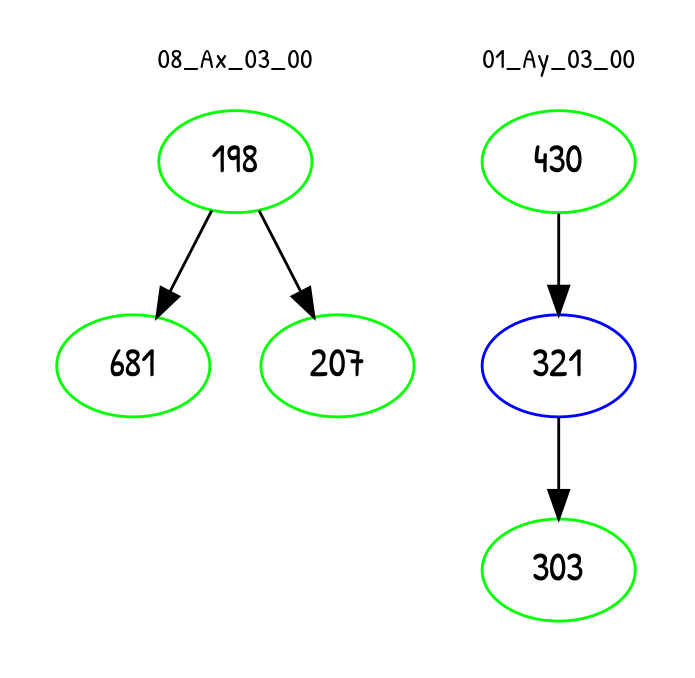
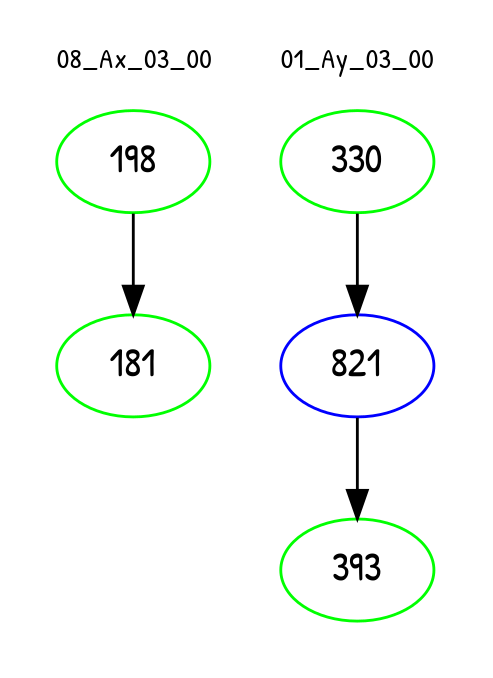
(559, 162) -> (357, 162)
(133, 366) -> (133, 366)
(337, 366) -> none
(559, 366) -> (357, 366)
(559, 570) -> (357, 570)
